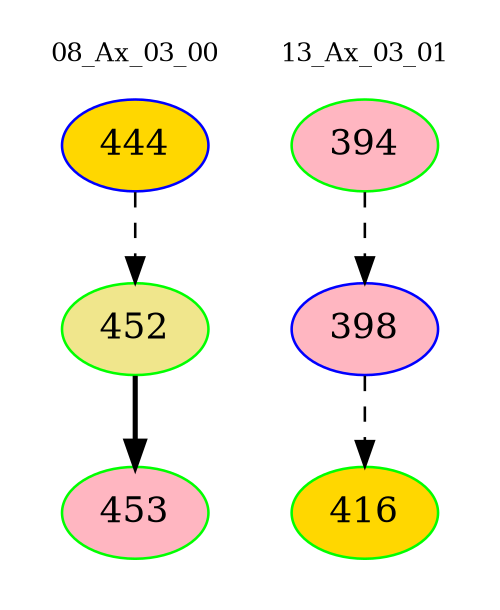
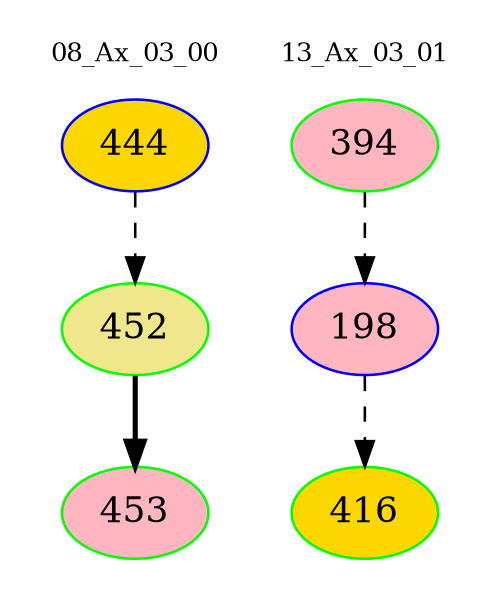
(365, 329) -> (365, 329)
